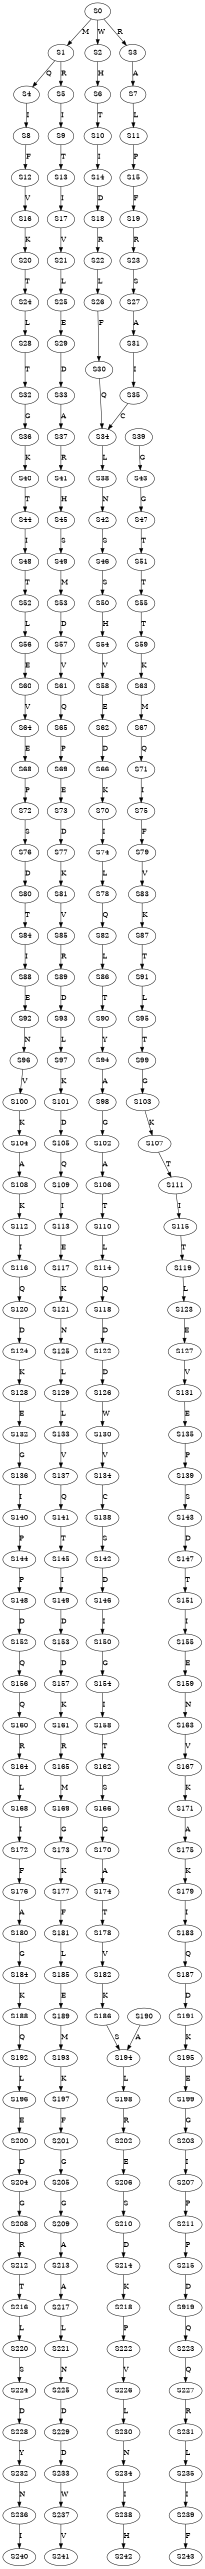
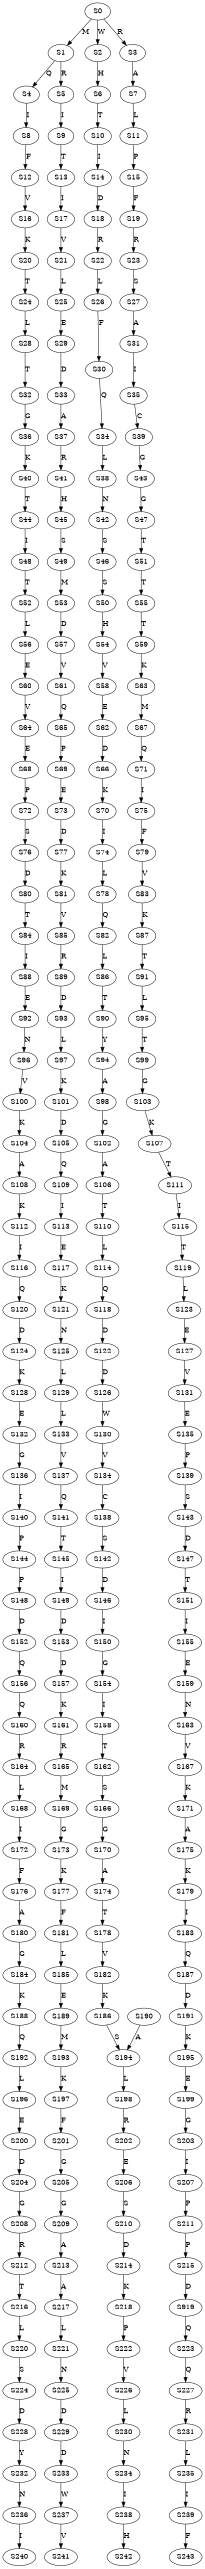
(119, 414) -> (136, 414)
